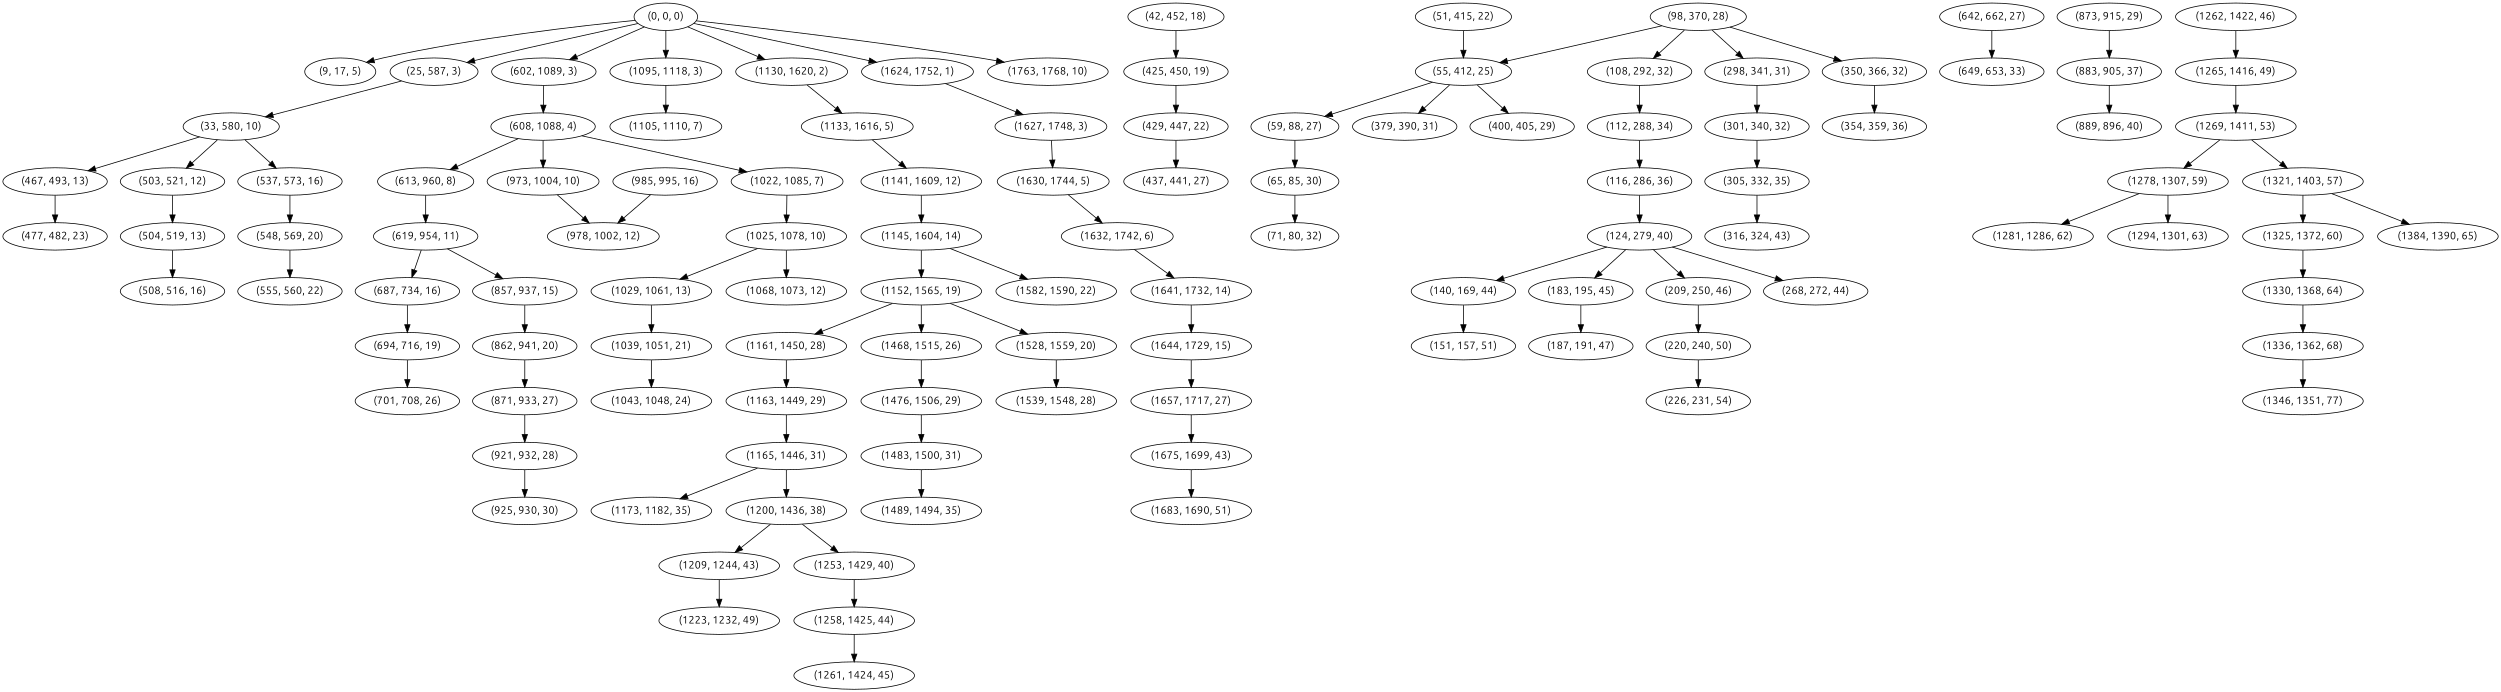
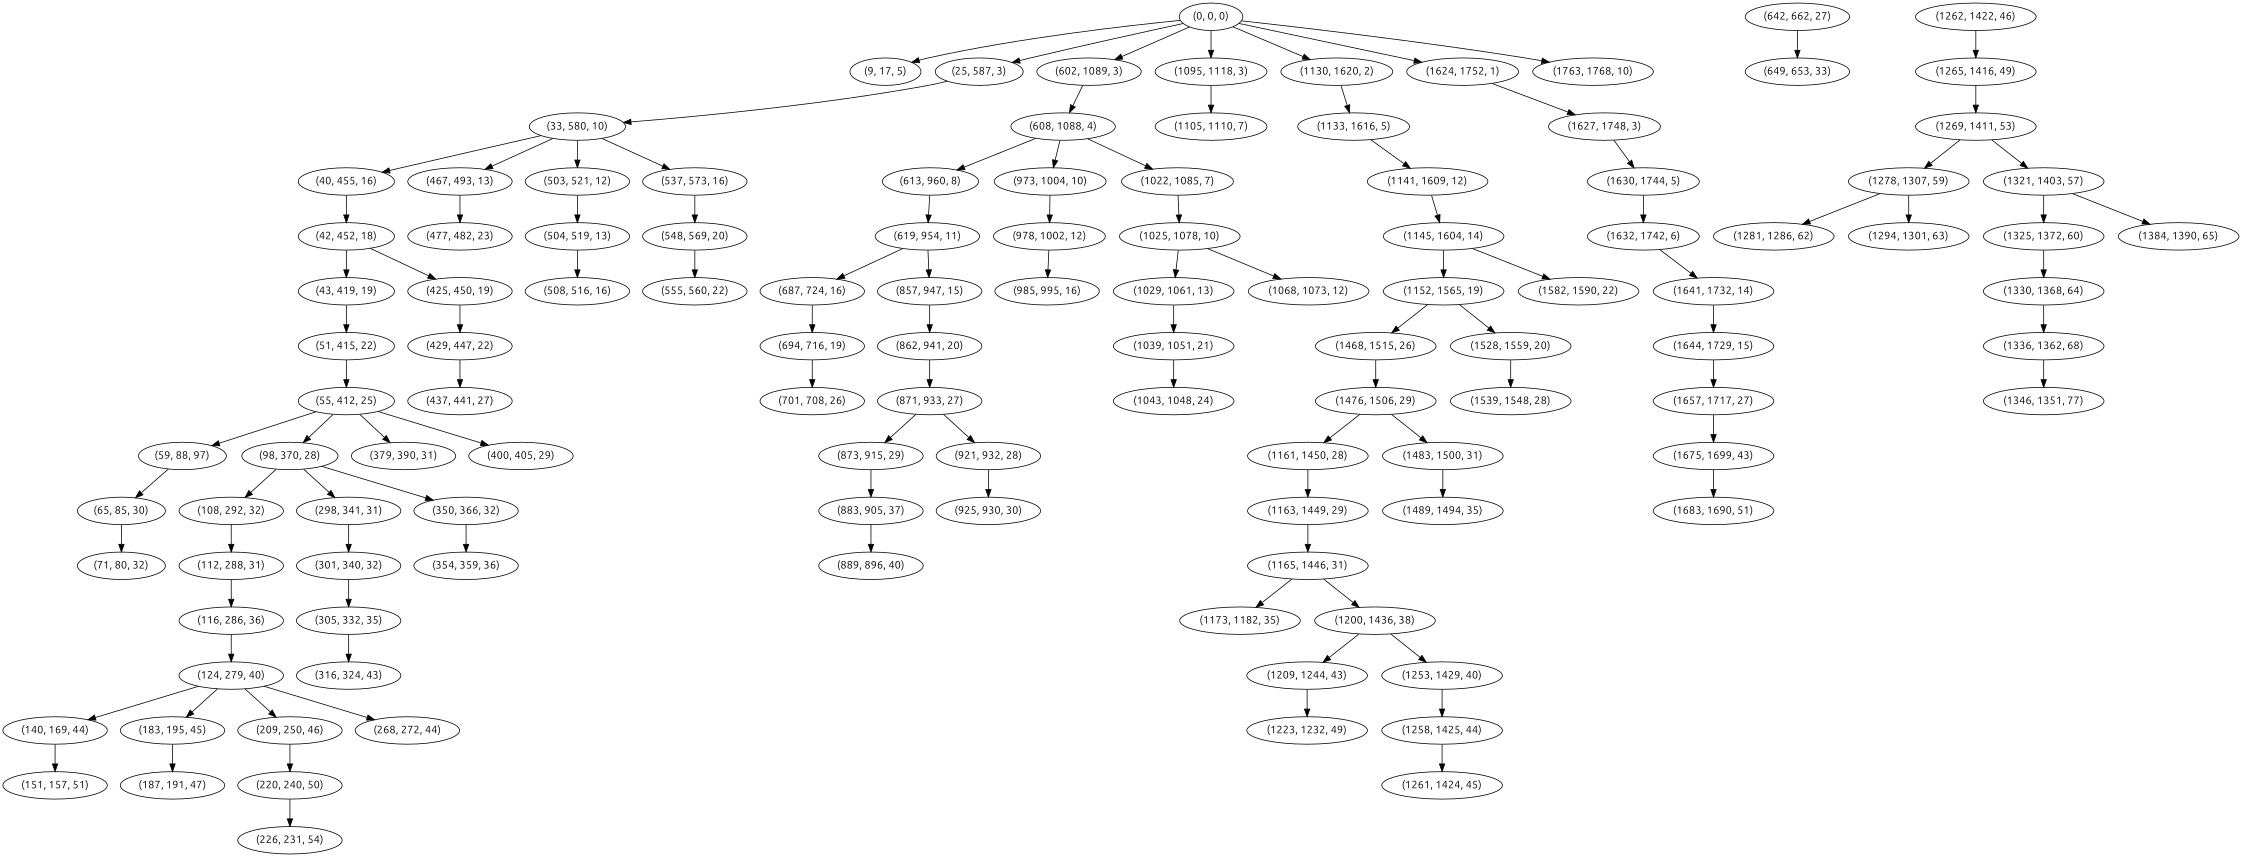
(1585, 43) -> (321, 426)
(1295, 127) -> (182, 456)
(1640, 127) -> (231, 566)
none -> (346, 181)
(637, 206) -> (1048, 260)
none -> (346, 291)
(407, 291) -> (812, 291)
(525, 291) -> (930, 291)
(857, 317) -> (1345, 426)
none -> (903, 426)
